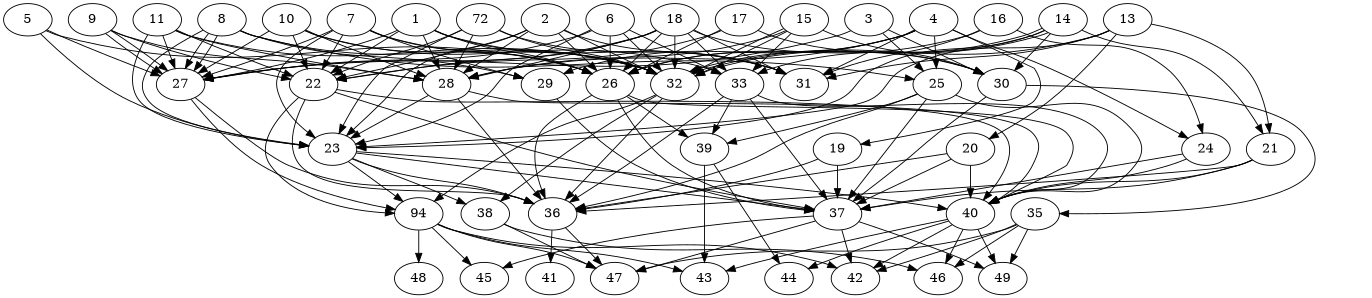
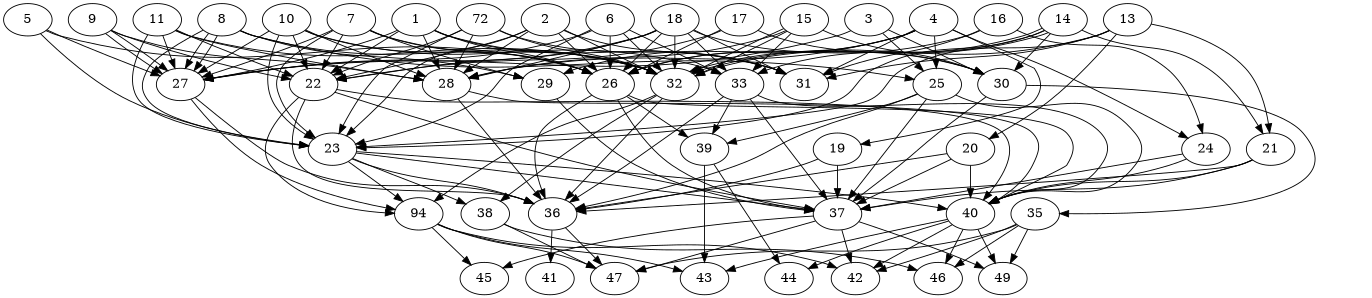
(390, 116) -> (269, 91)
(419, 279) -> none
